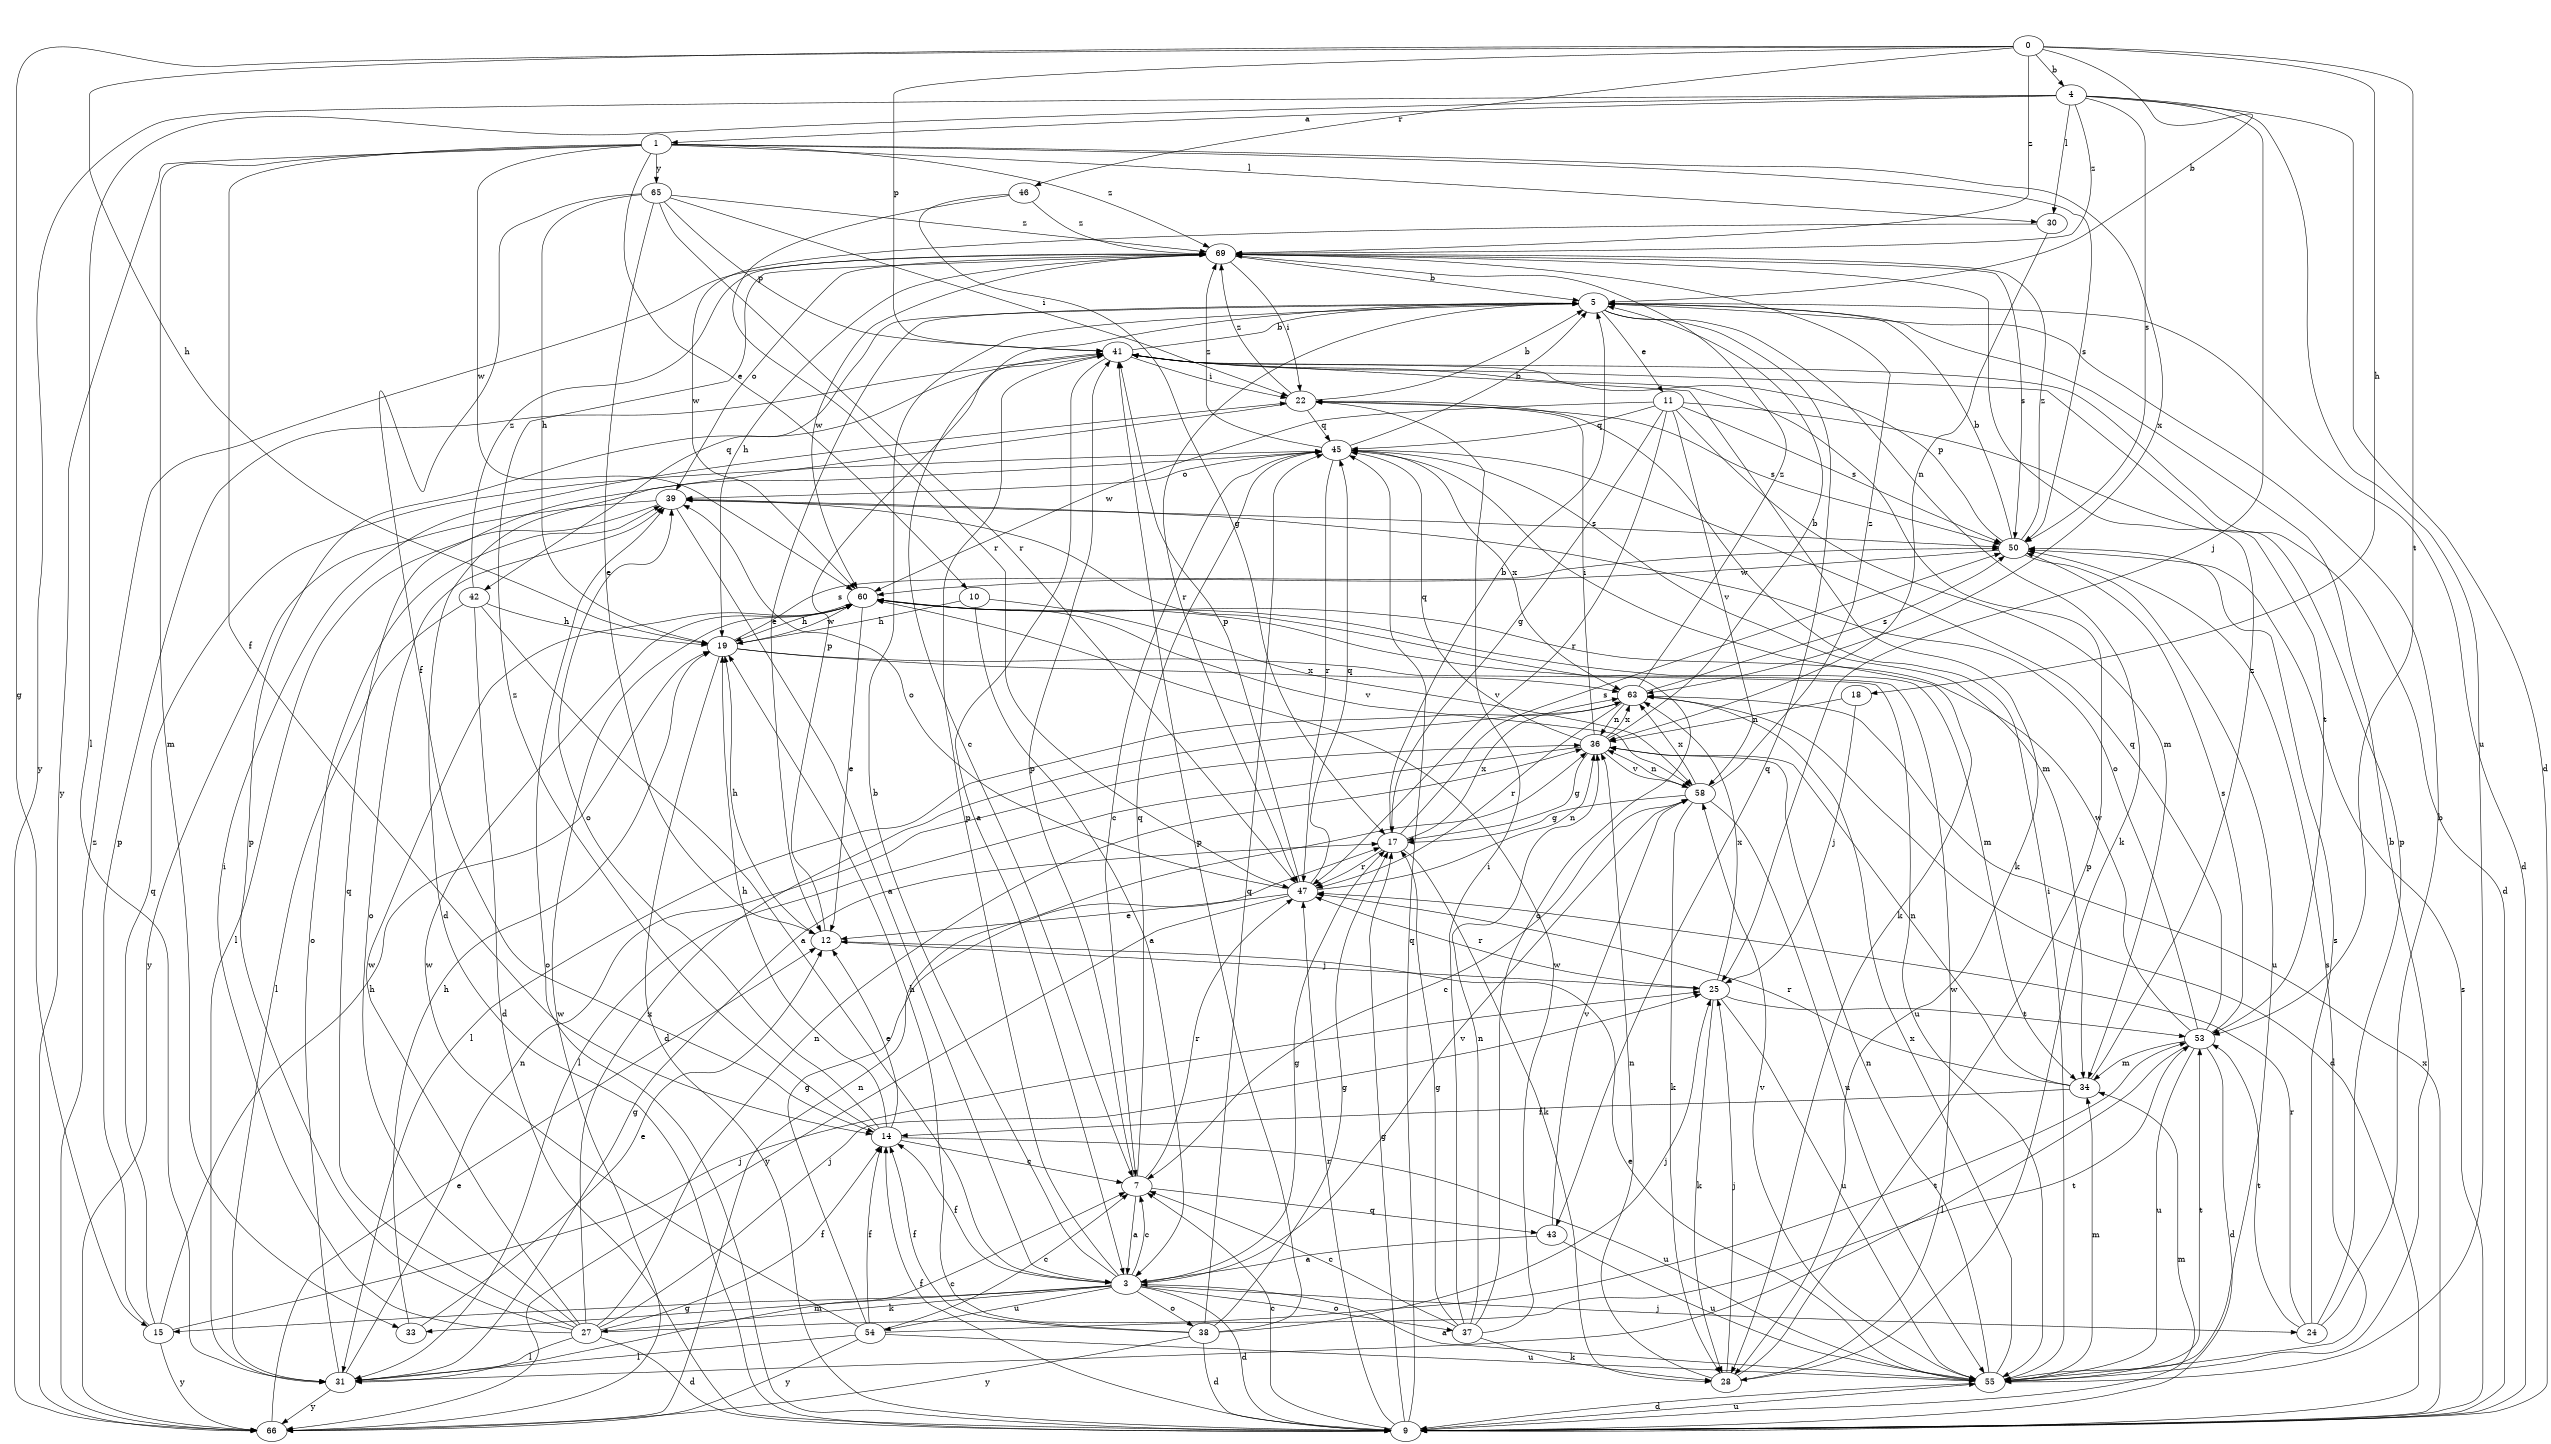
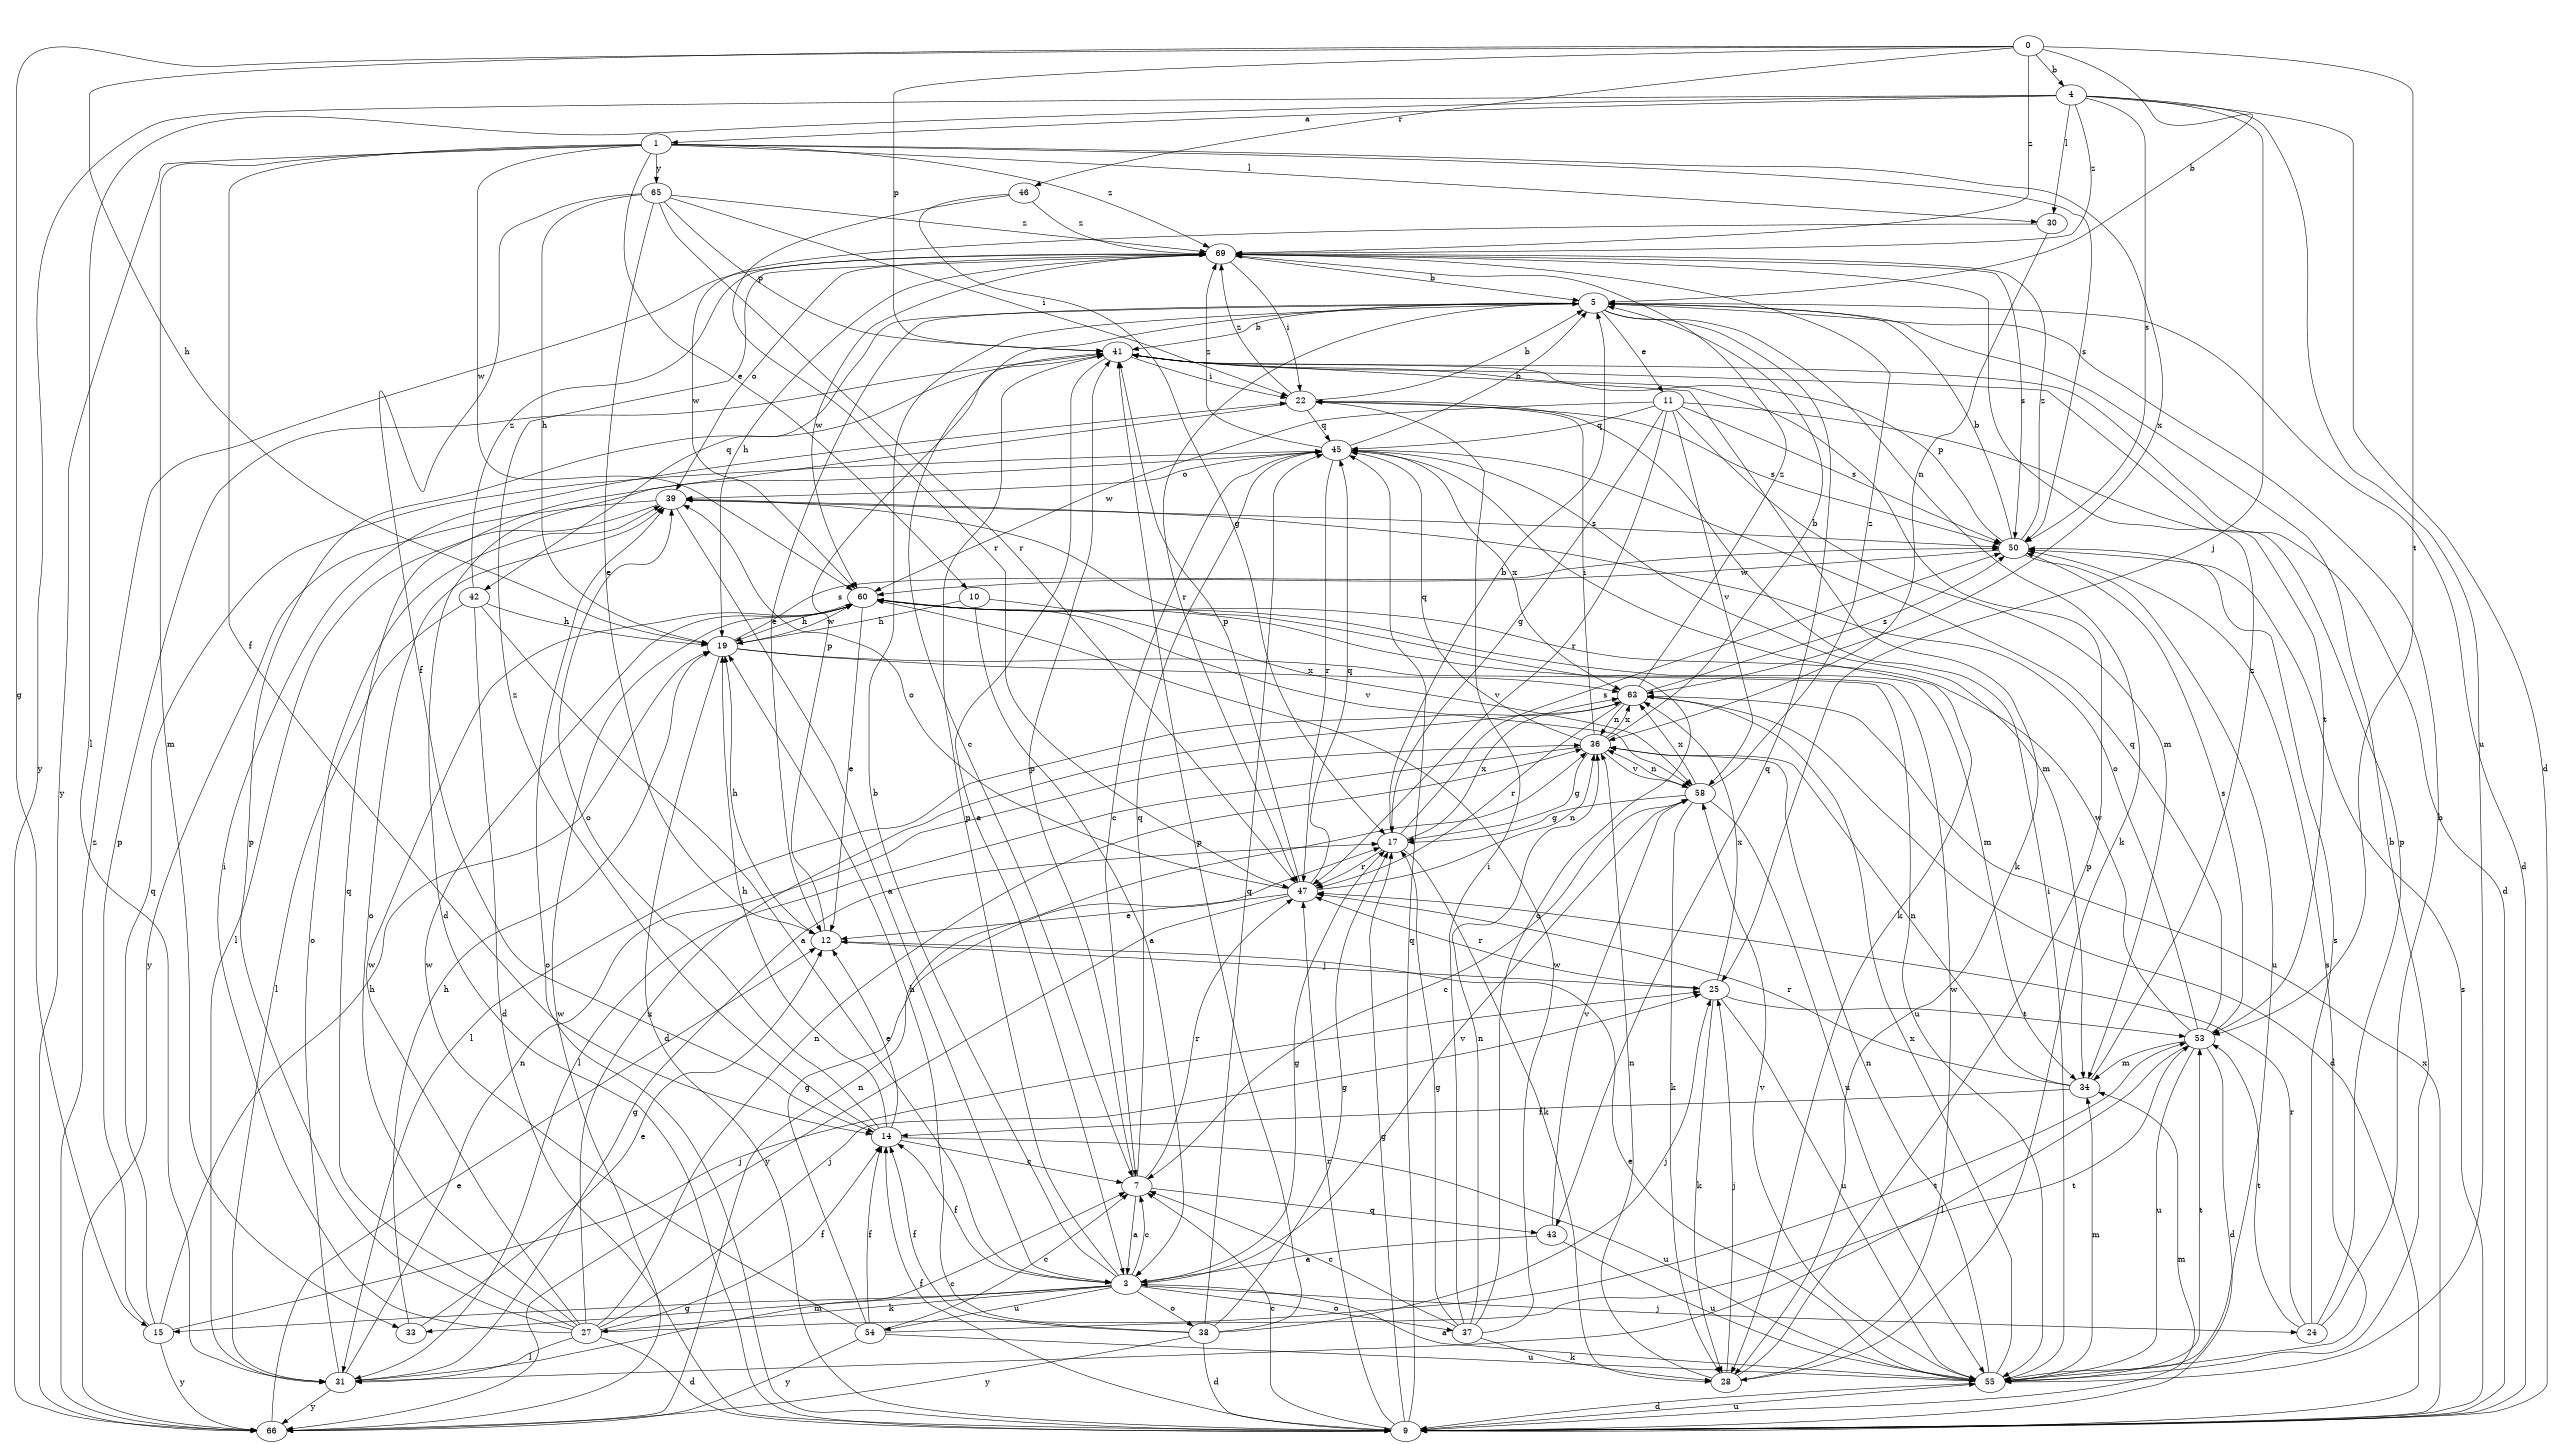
(1317, 316) -> (1268, 321)
(1856, 696) -> none
(608, 1358) -> none
(1245, 1384) -> none
